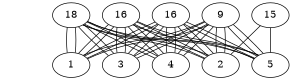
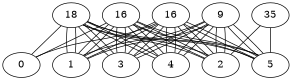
(270, 15) -> (270, 15)
none -> (21, 65)
